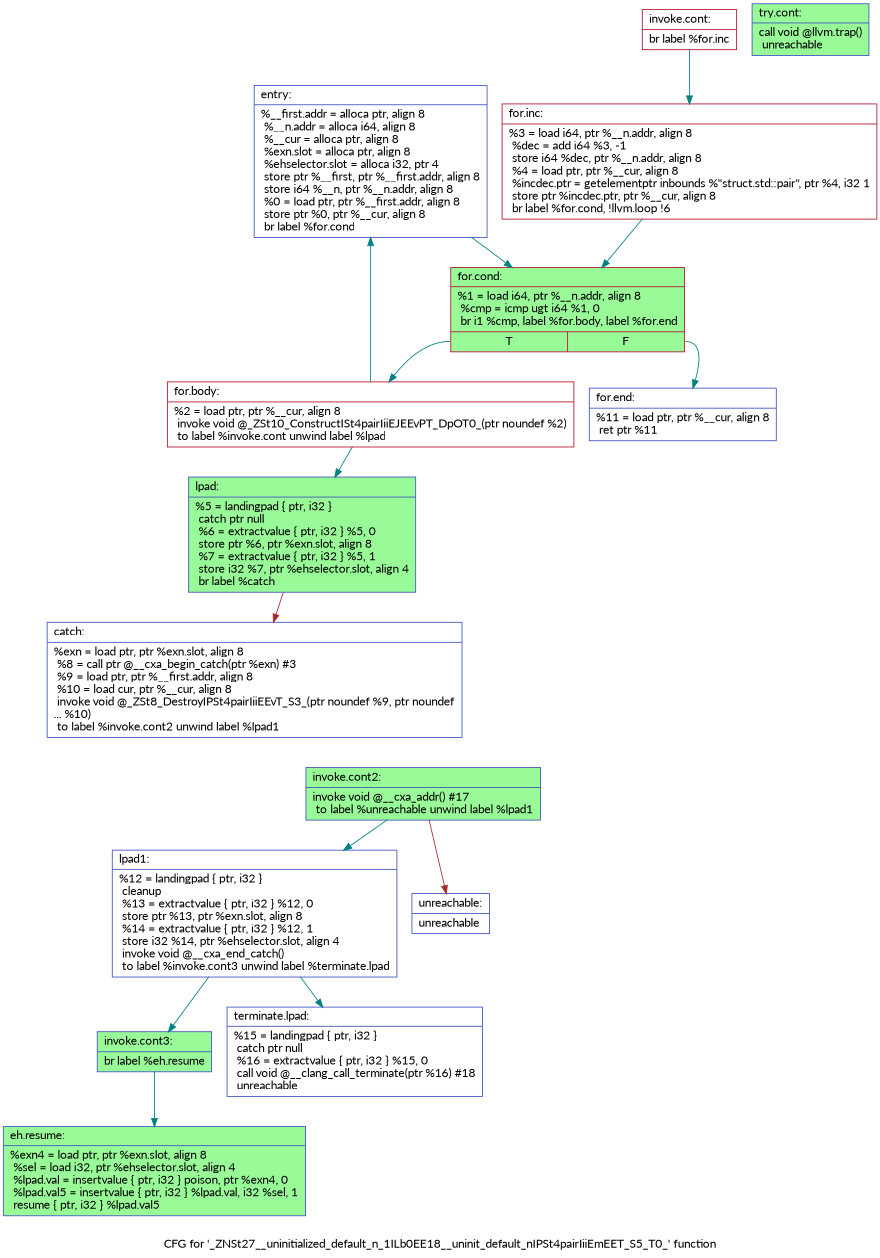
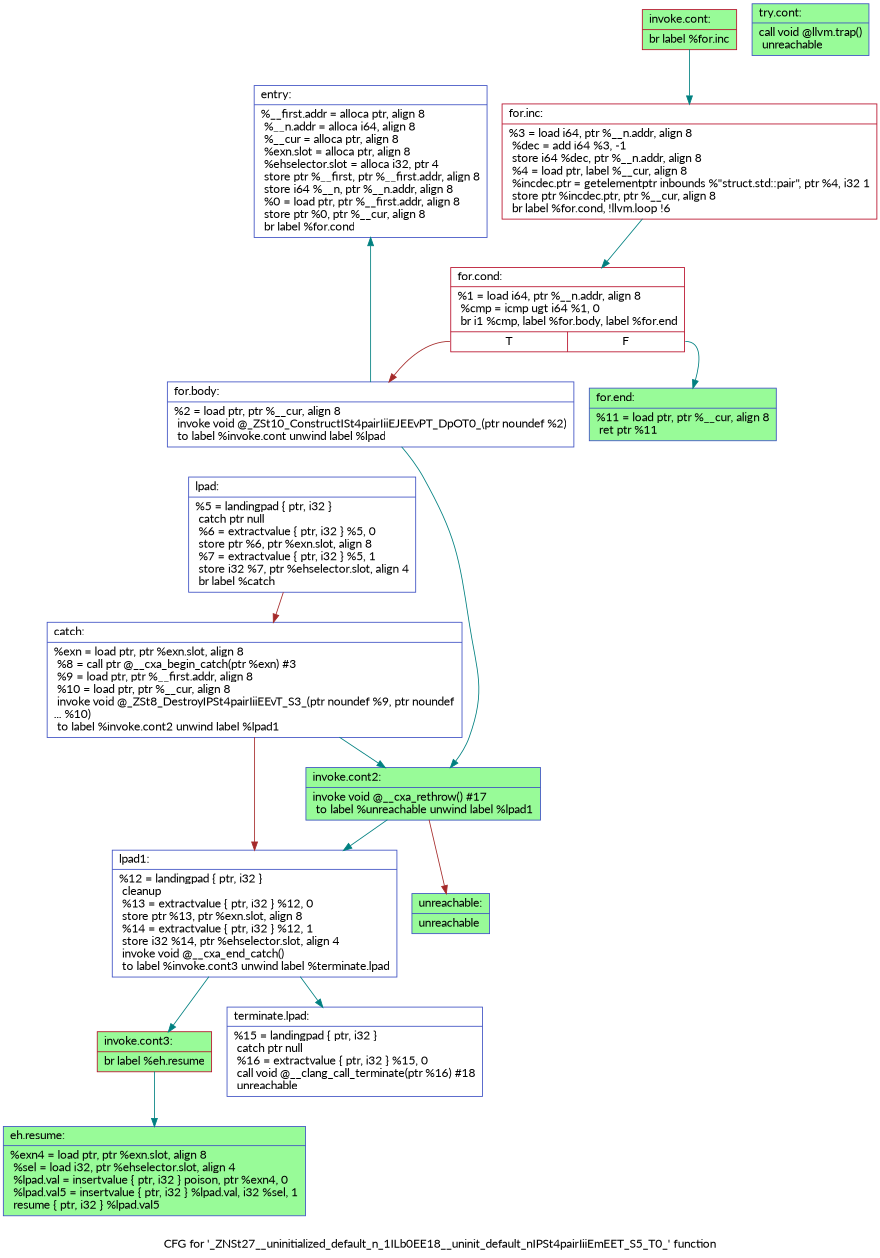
(689, 30) -> (689, 30)
(594, 171) -> (598, 171)
(488, 250) -> none
(568, 310) -> (568, 310)
(418, 352) -> (418, 352)
(371, 414) -> (371, 414)
(683, 414) -> (683, 414)
(346, 458) -> (466, 599)
(302, 535) -> (302, 535)
(143, 689) -> (142, 689)
none -> (359, 750)
none -> (255, 790)
(391, 797) -> (400, 797)
(451, 914) -> (451, 914)
(154, 1052) -> (154, 1052)
